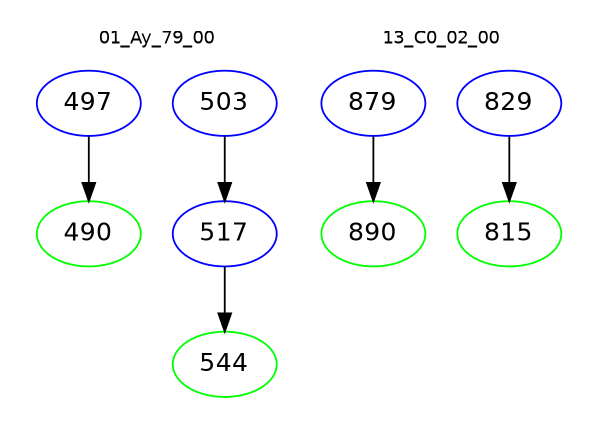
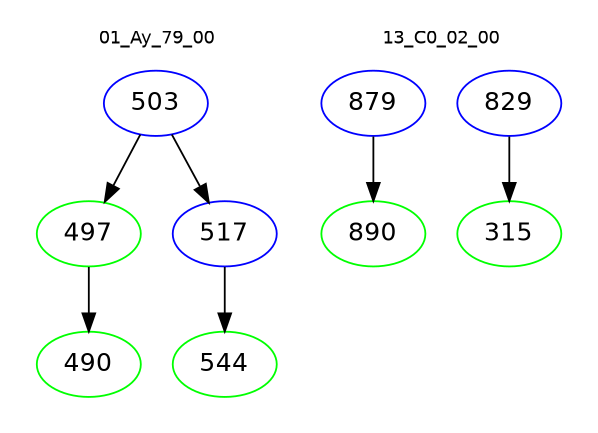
(89, 103) -> (89, 234)
none -> (127, 160)
(509, 234) -> (509, 234)
